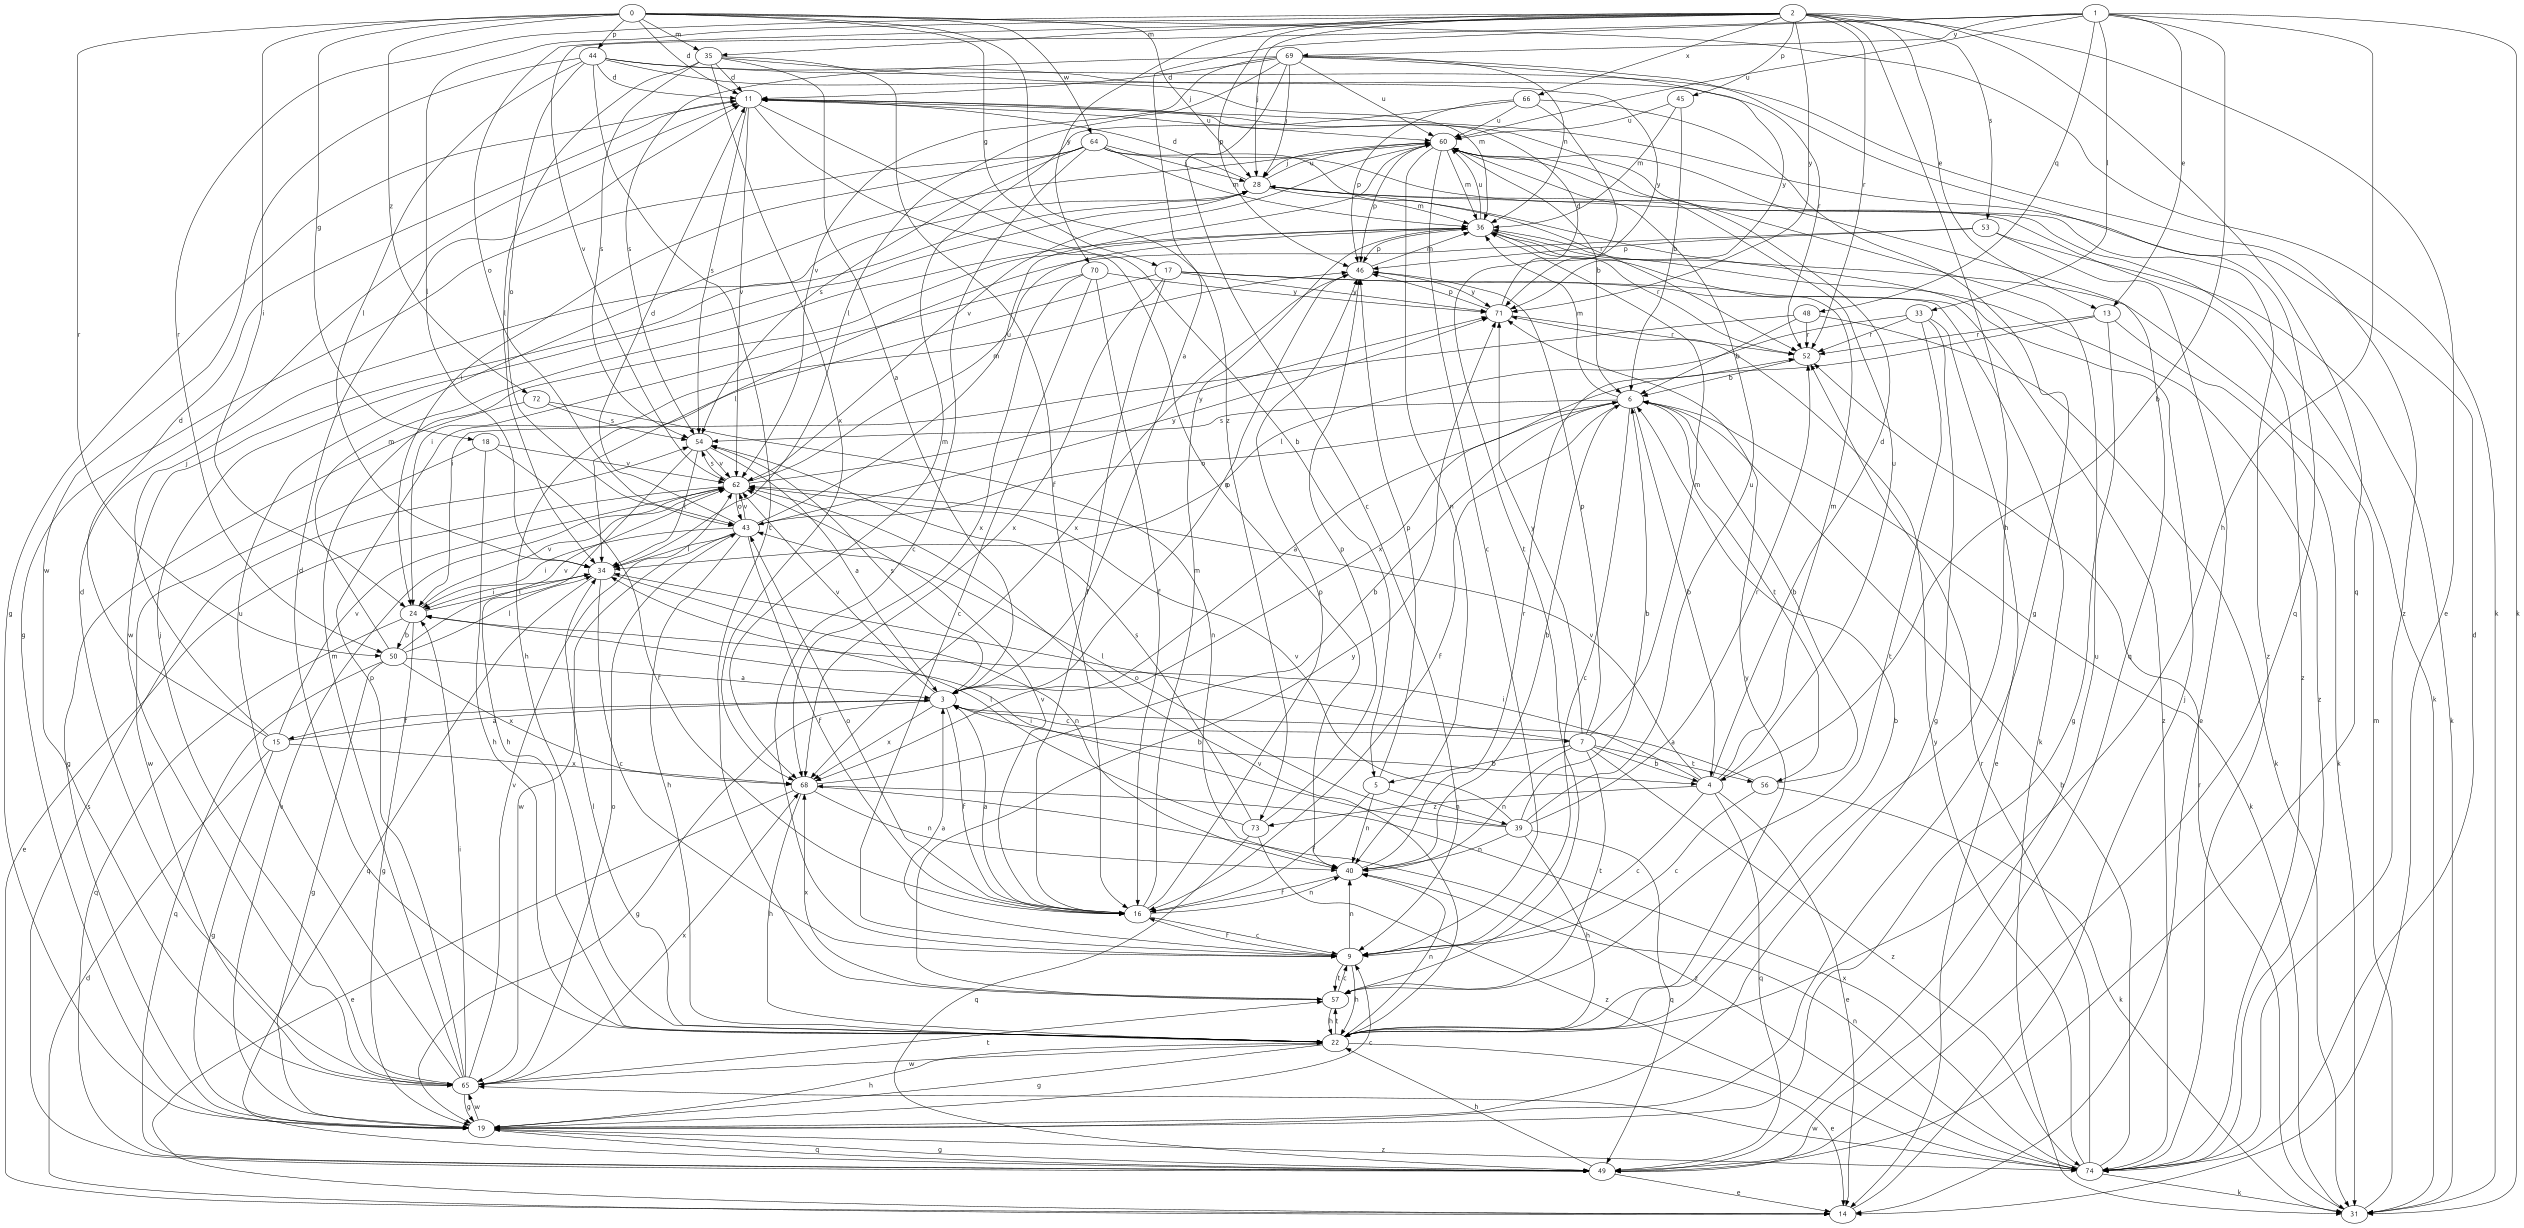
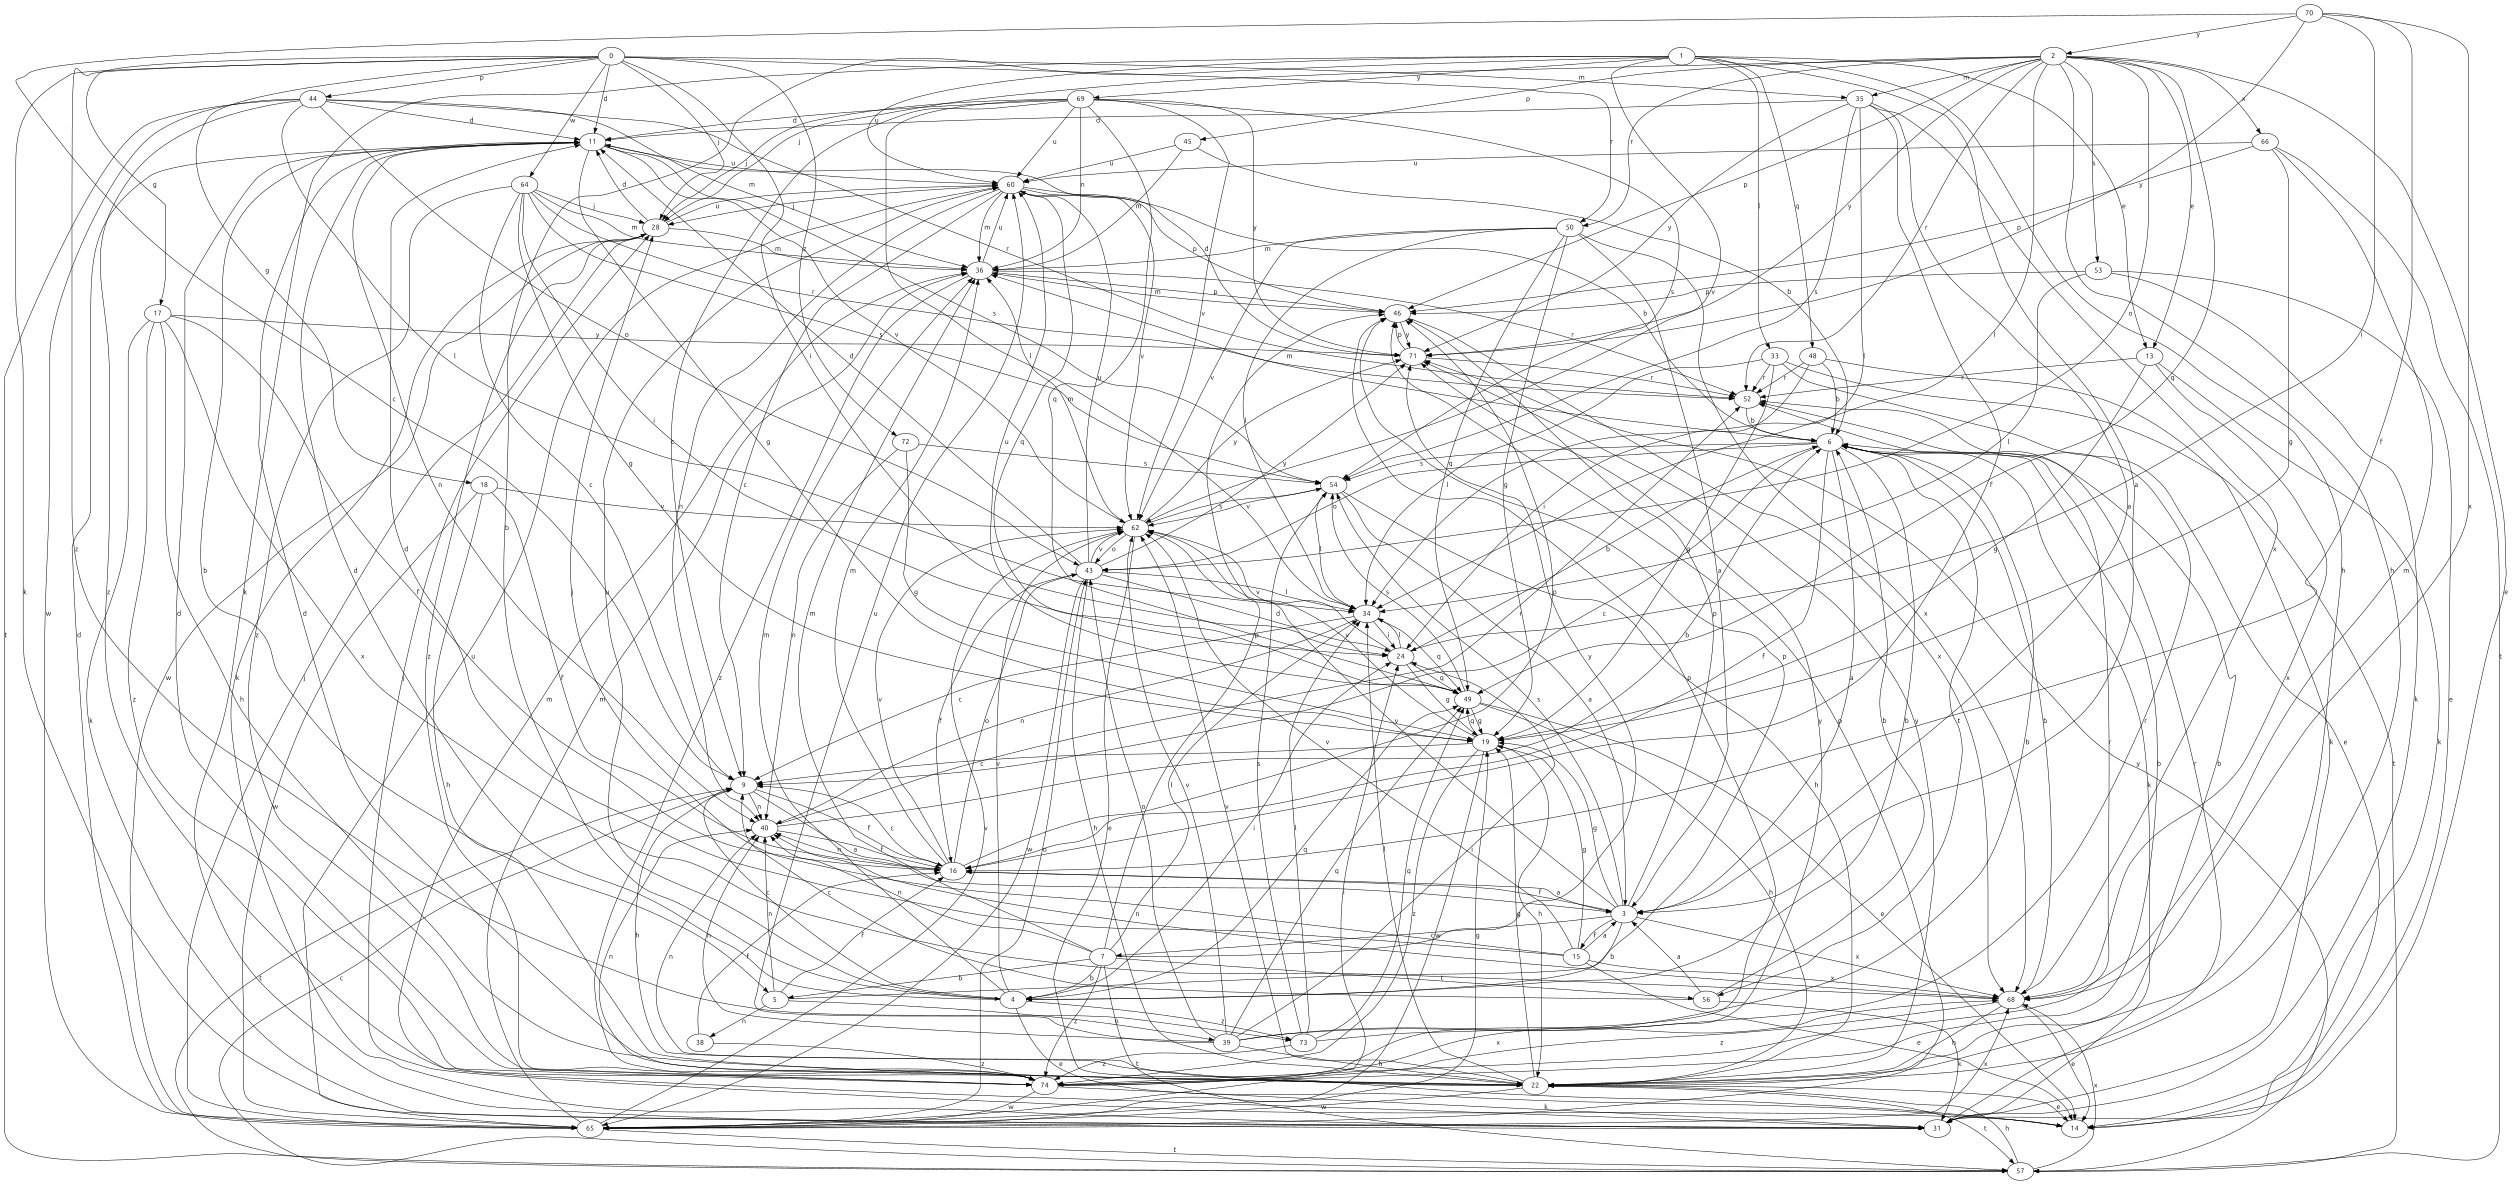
(1276, 30) -> (2184, 34)
(546, 571) -> (1278, 614)
(405, 633) -> (1600, 550)
(88, 978) -> (1919, 1043)
none -> (700, 1043)
